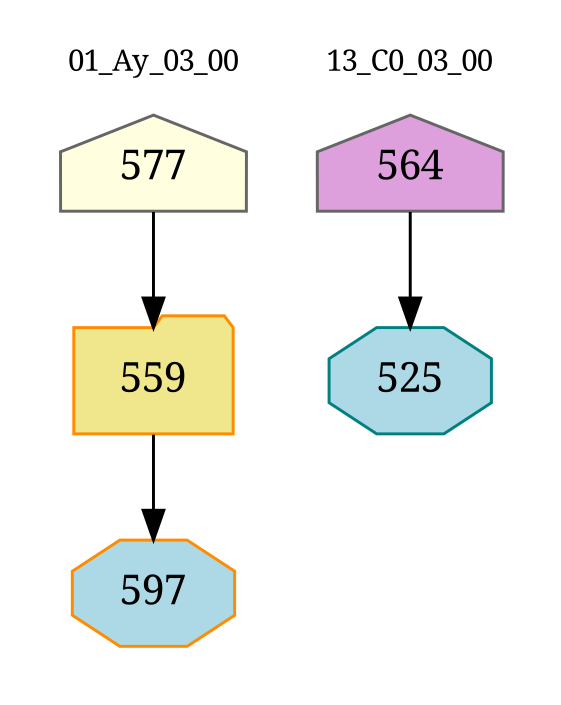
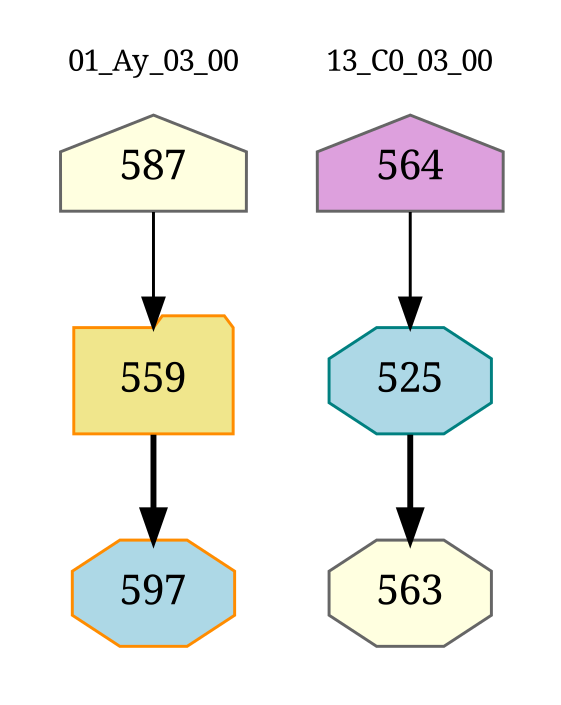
(153, 168) -> (153, 168)
(153, 473) -> (153, 473)
none -> (410, 593)
